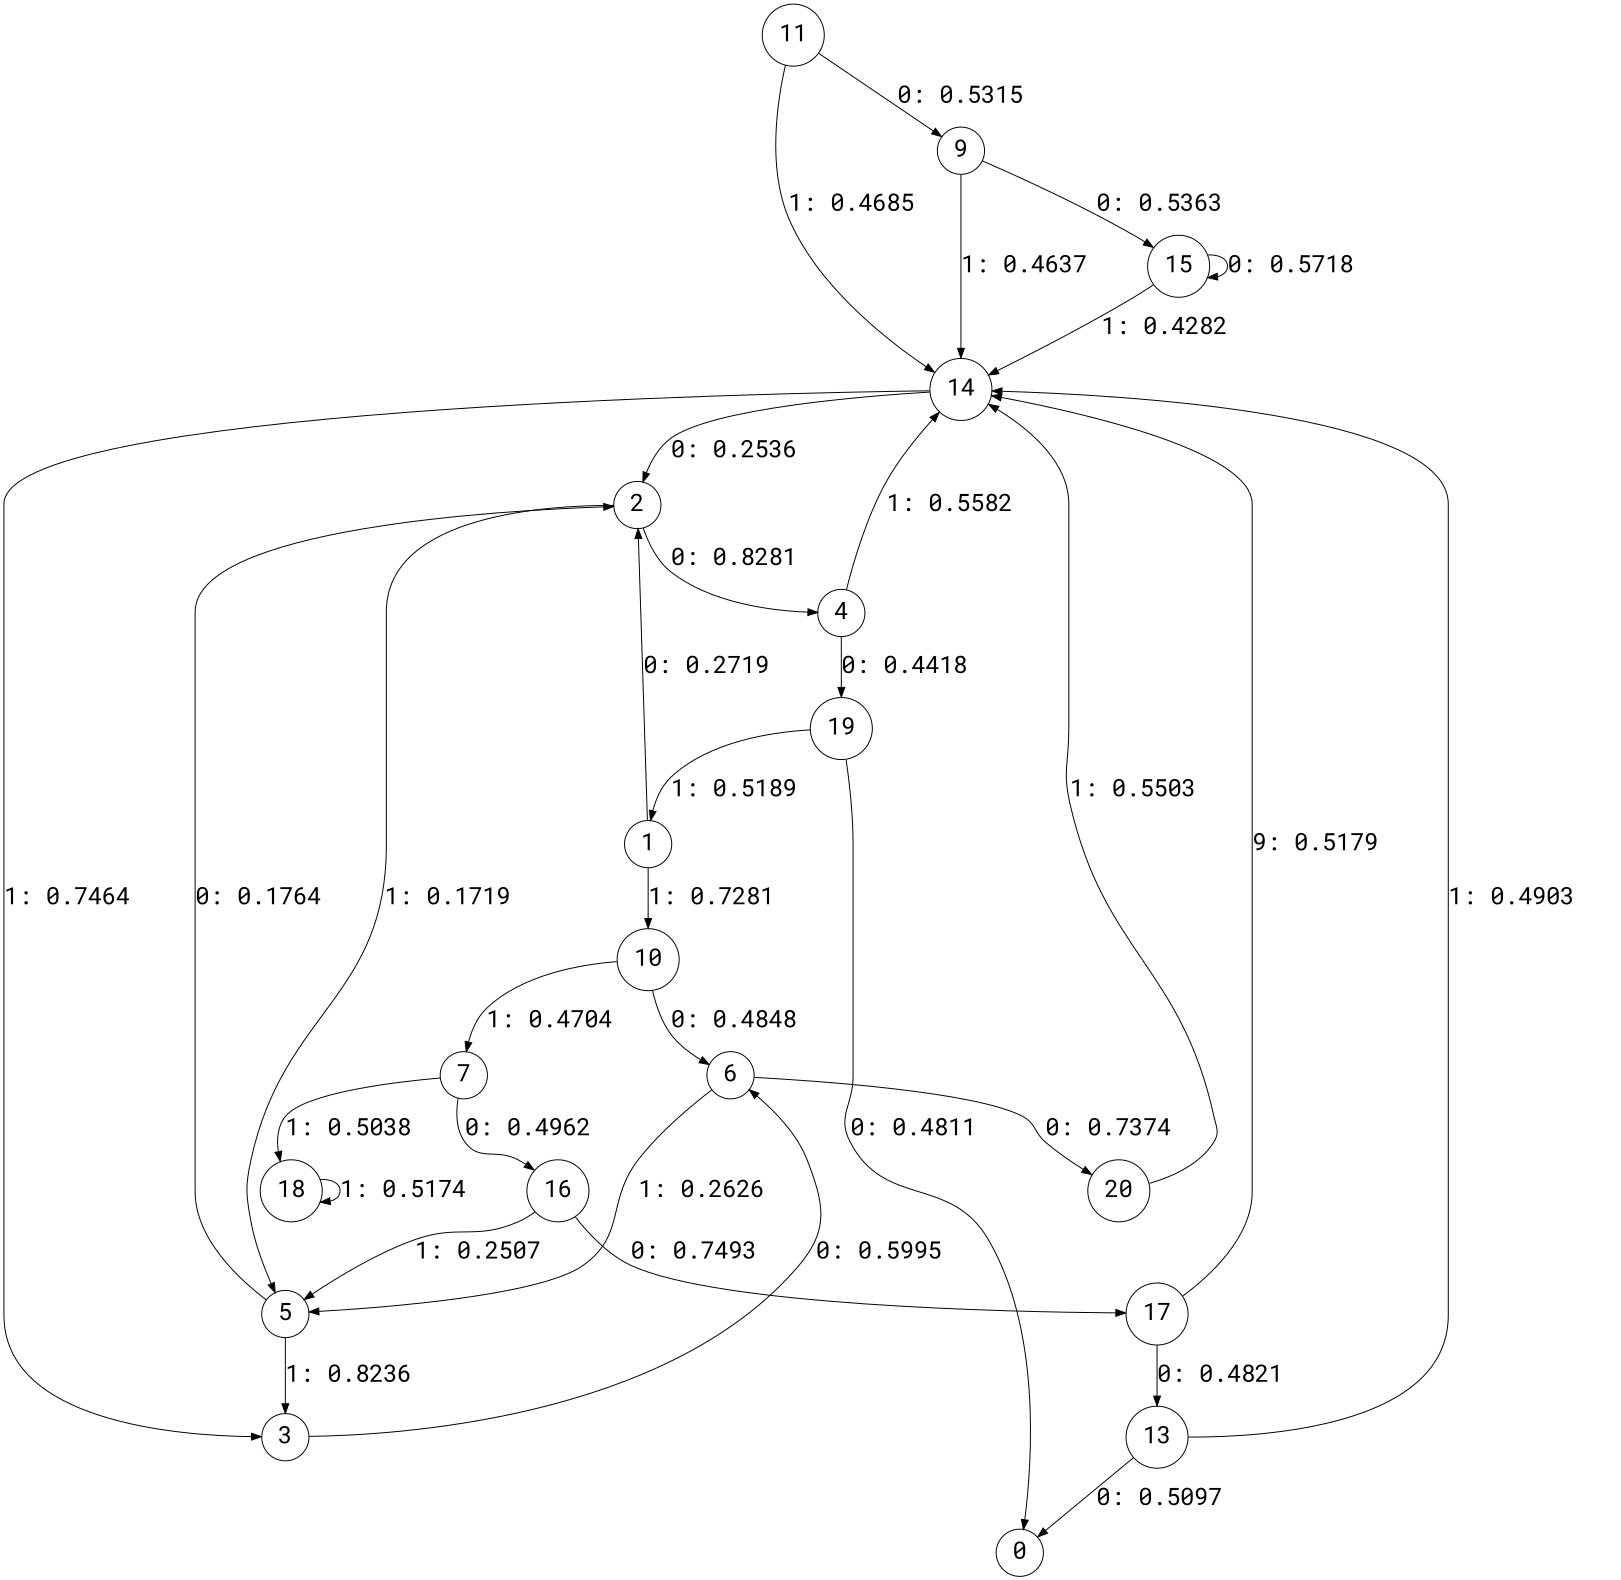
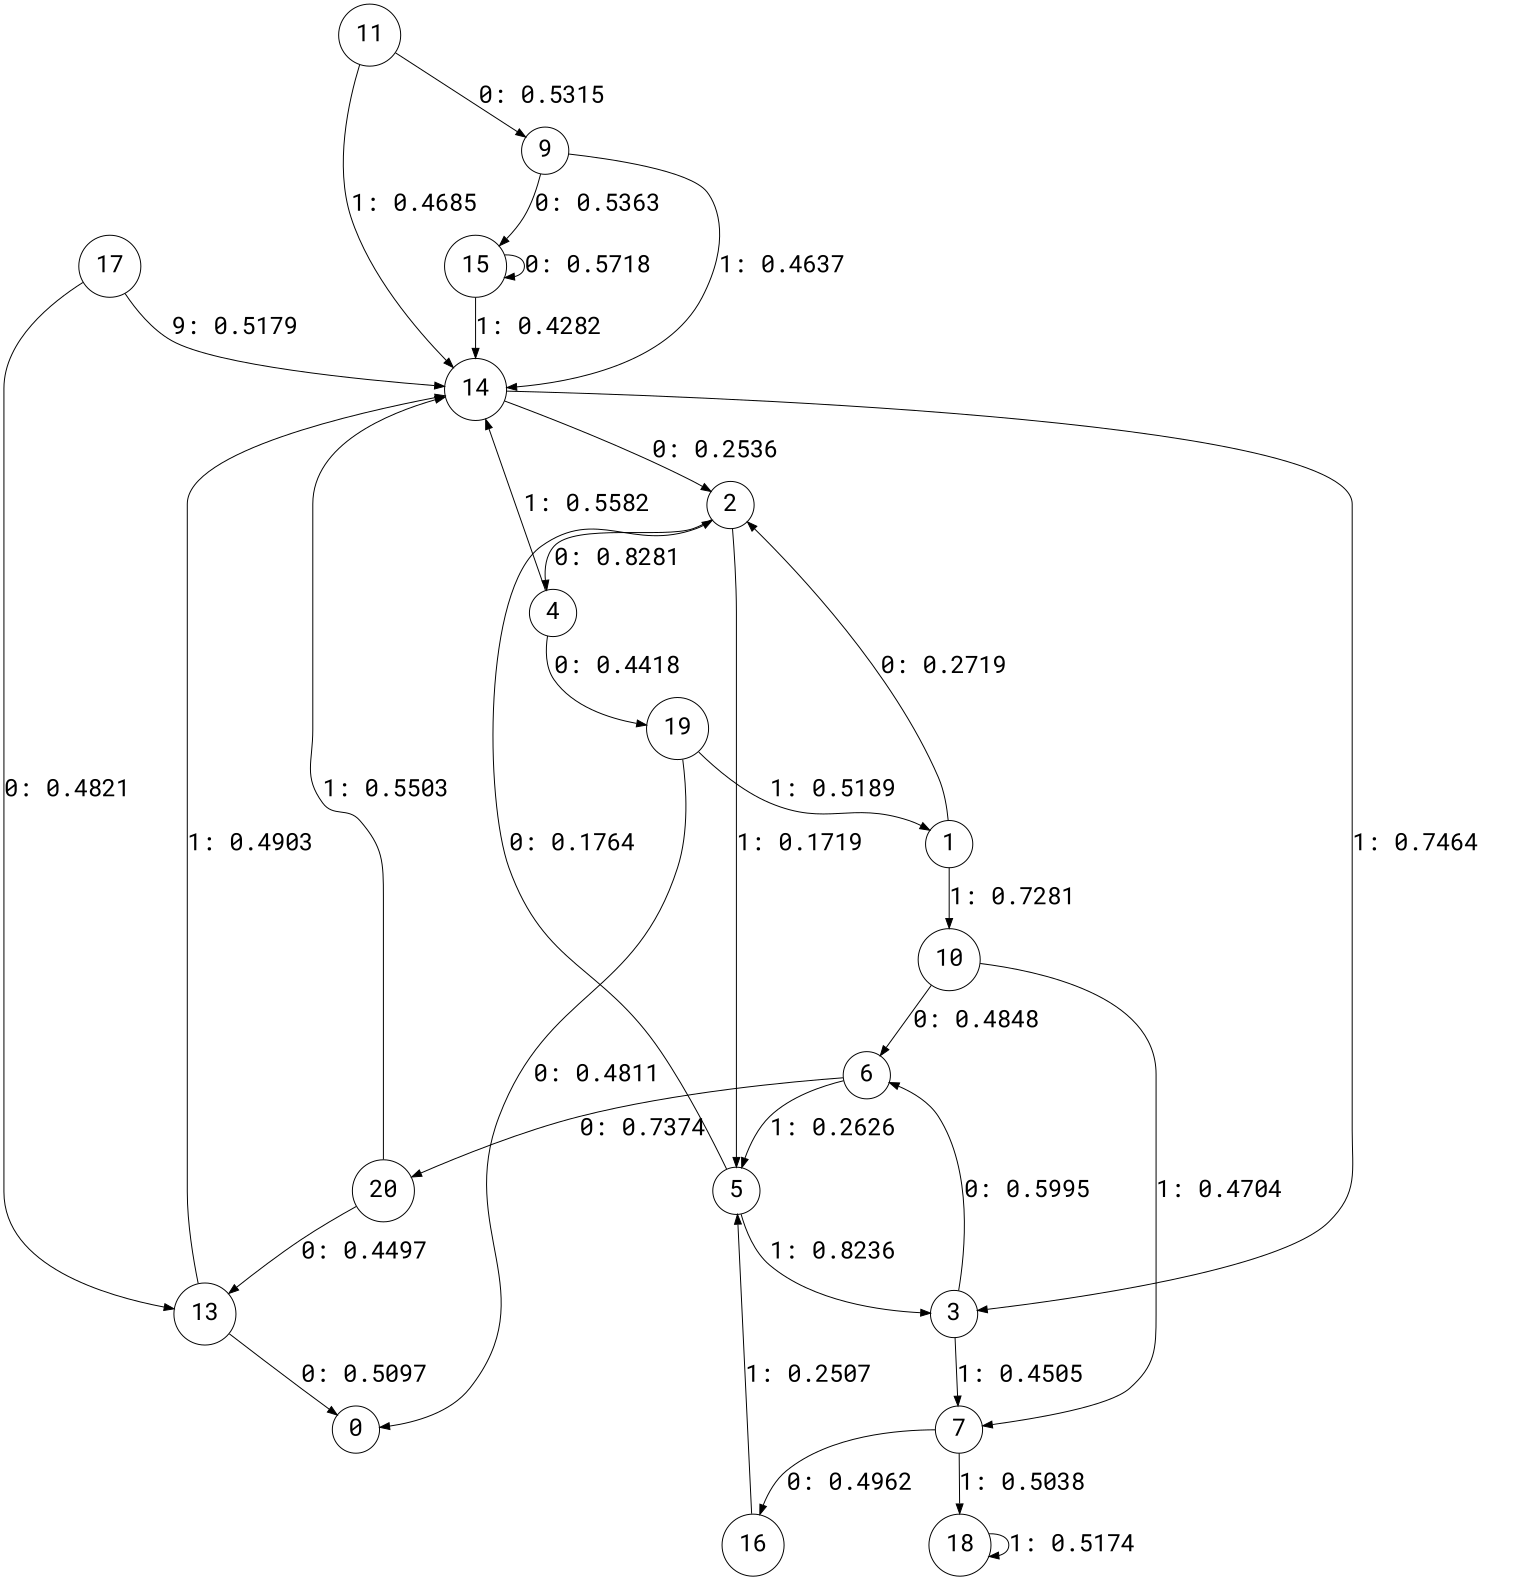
none -> (295, 1244)
(834, 1301) -> none
none -> (956, 1367)
